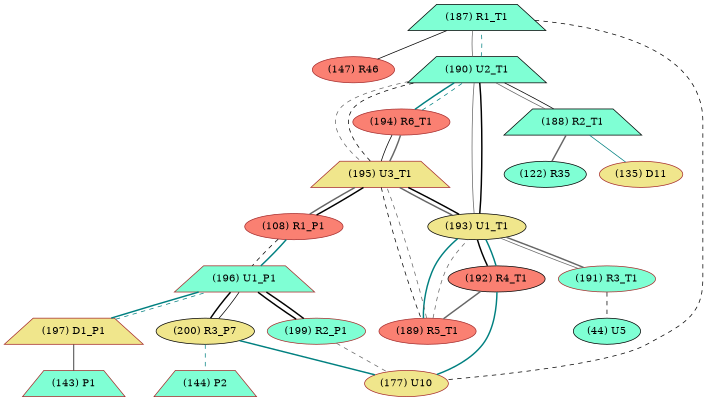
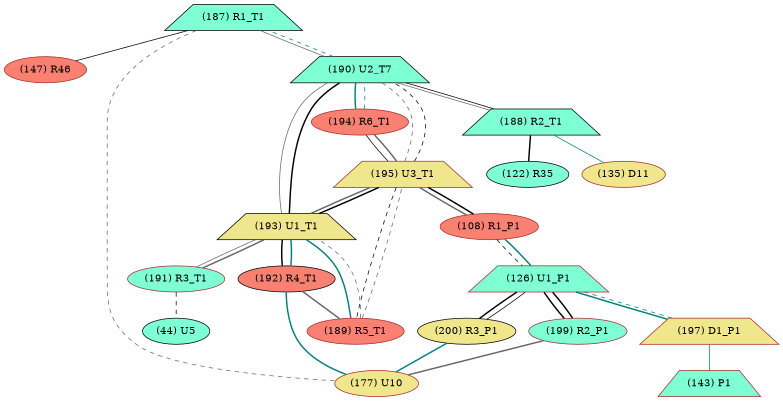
(477, 70) -> (360, 70)
(559, 148) -> (530, 148)
(477, 227) -> (287, 227)
(703, 241) -> (107, 272)
(244, 279) -> (539, 279)
(205, 331) -> (467, 331)
(74, 357) -> (709, 357)
(362, 358) -> (476, 358)
(205, 384) -> none
